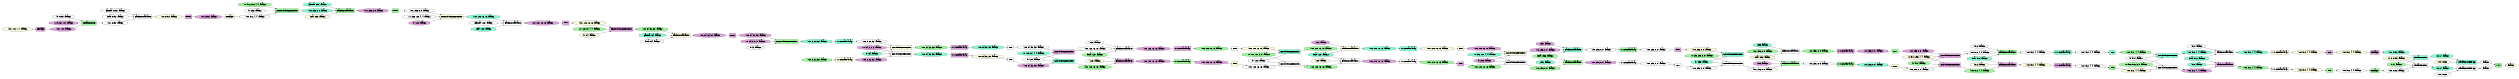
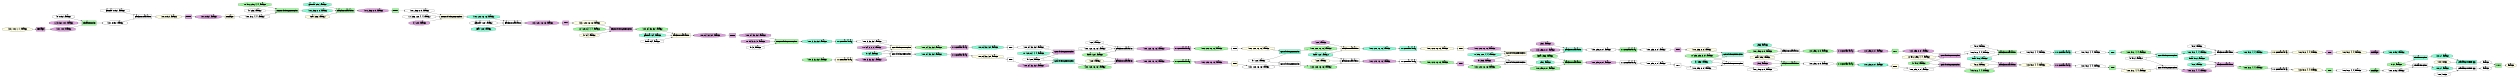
(115, 17) -> none
(1259, 55) -> none
(2396, 58) -> none
(2136, 65) -> none
